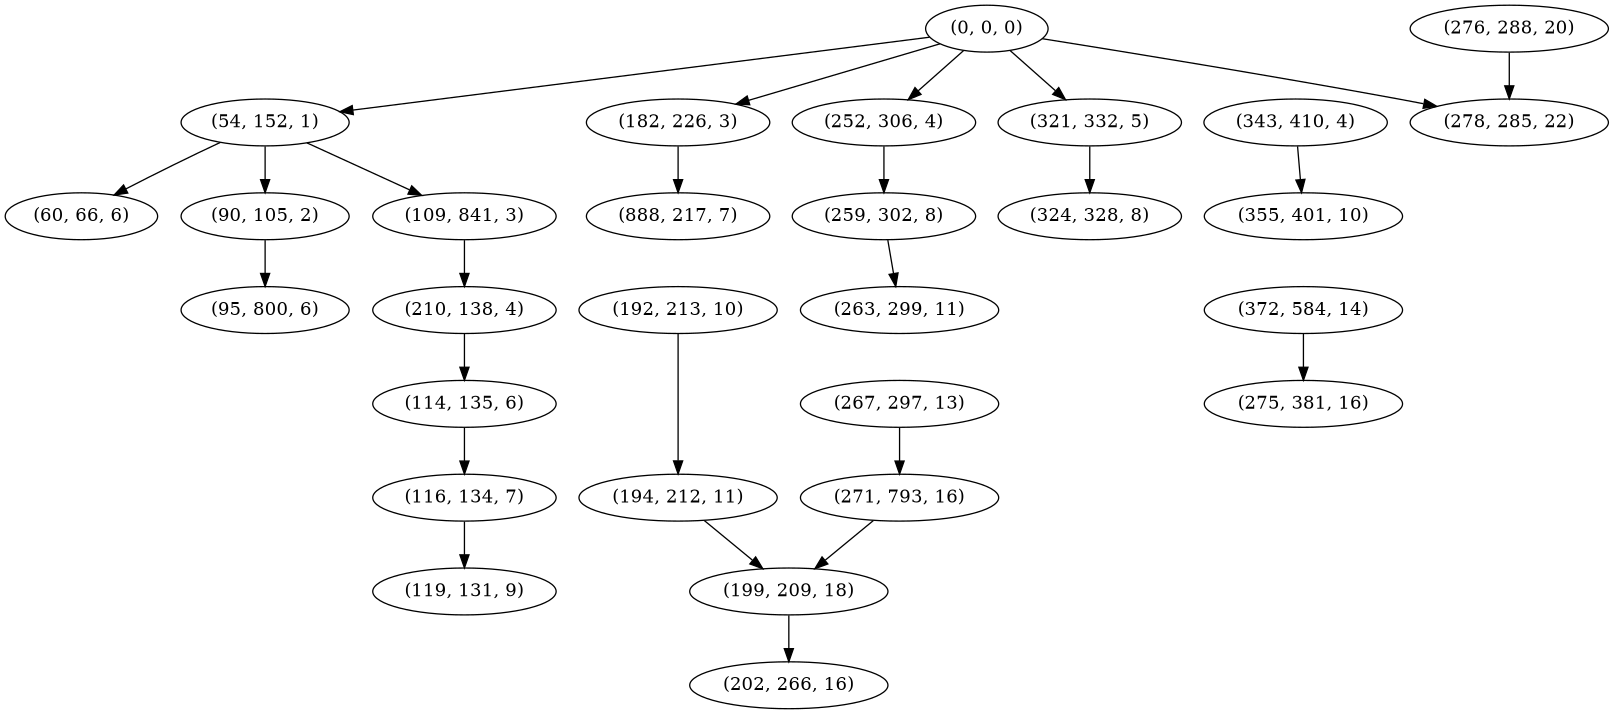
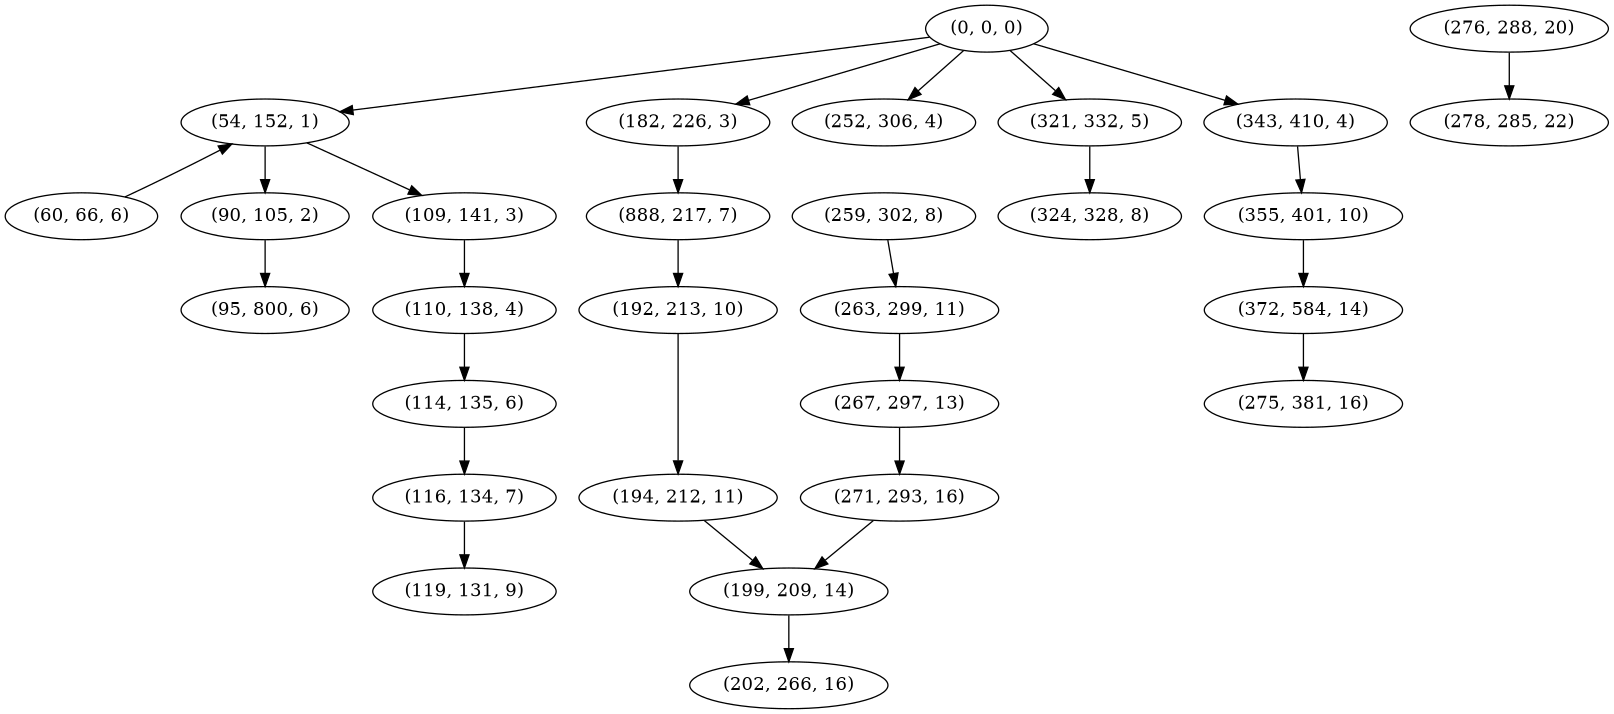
(1233, 70) -> (1129, 72)
(884, 163) -> none
(173, 165) -> (173, 174)
(464, 216) -> (464, 216)
none -> (678, 257)
none -> (1303, 257)
(464, 310) -> (464, 310)
none -> (900, 351)
(900, 498) -> (900, 498)
(789, 591) -> (789, 591)
